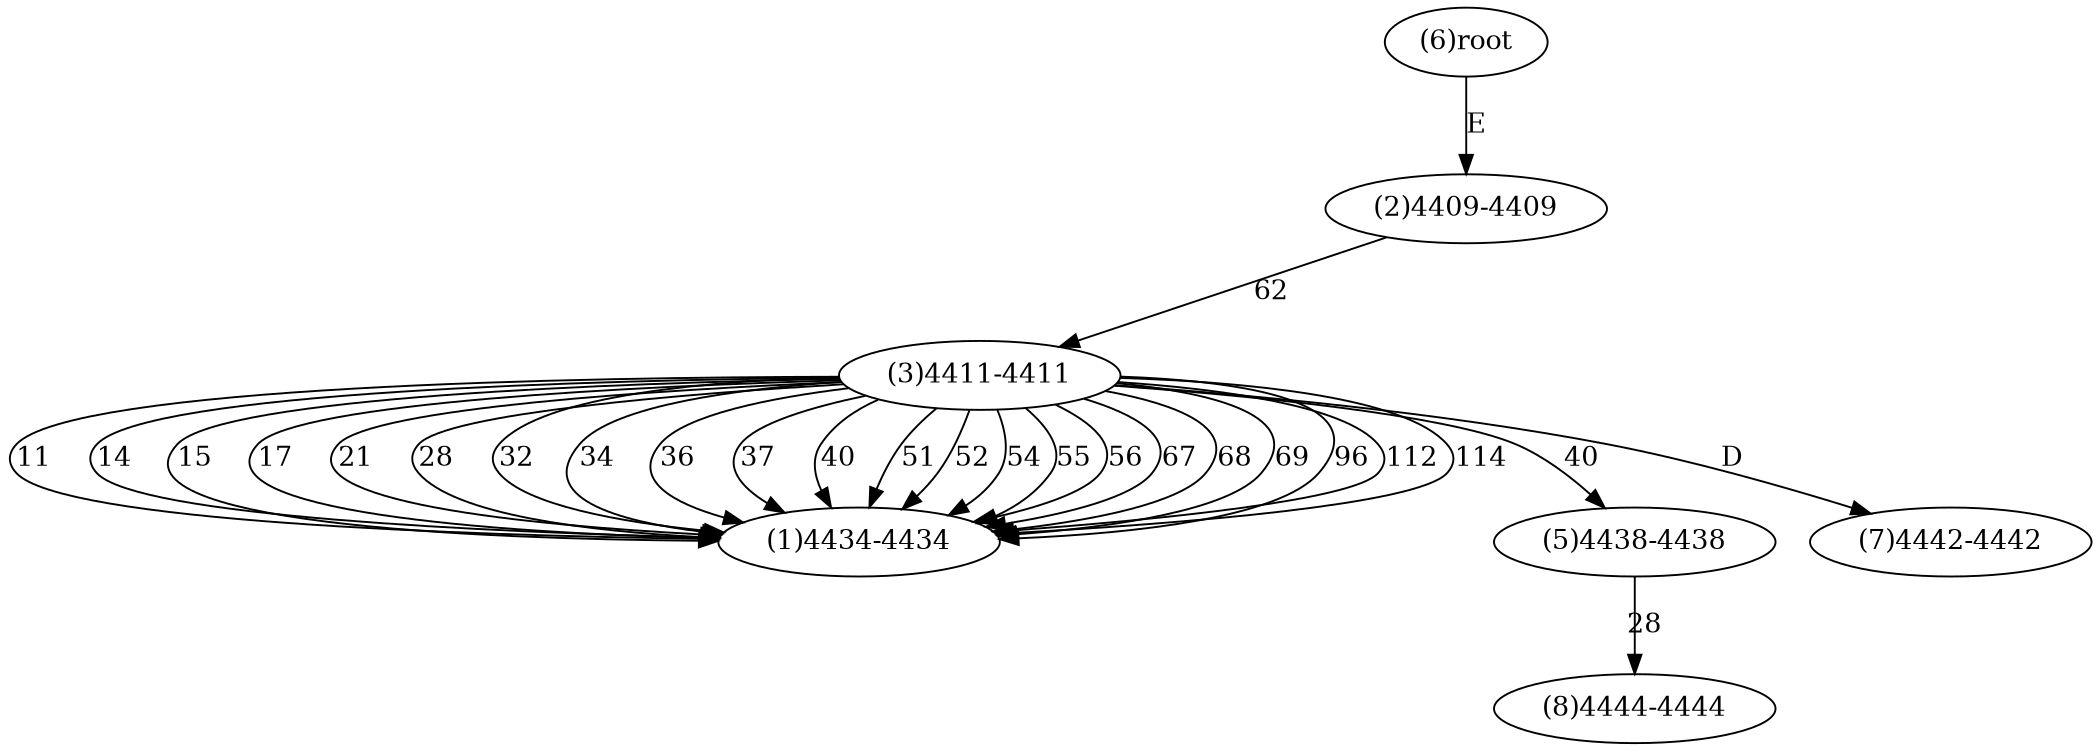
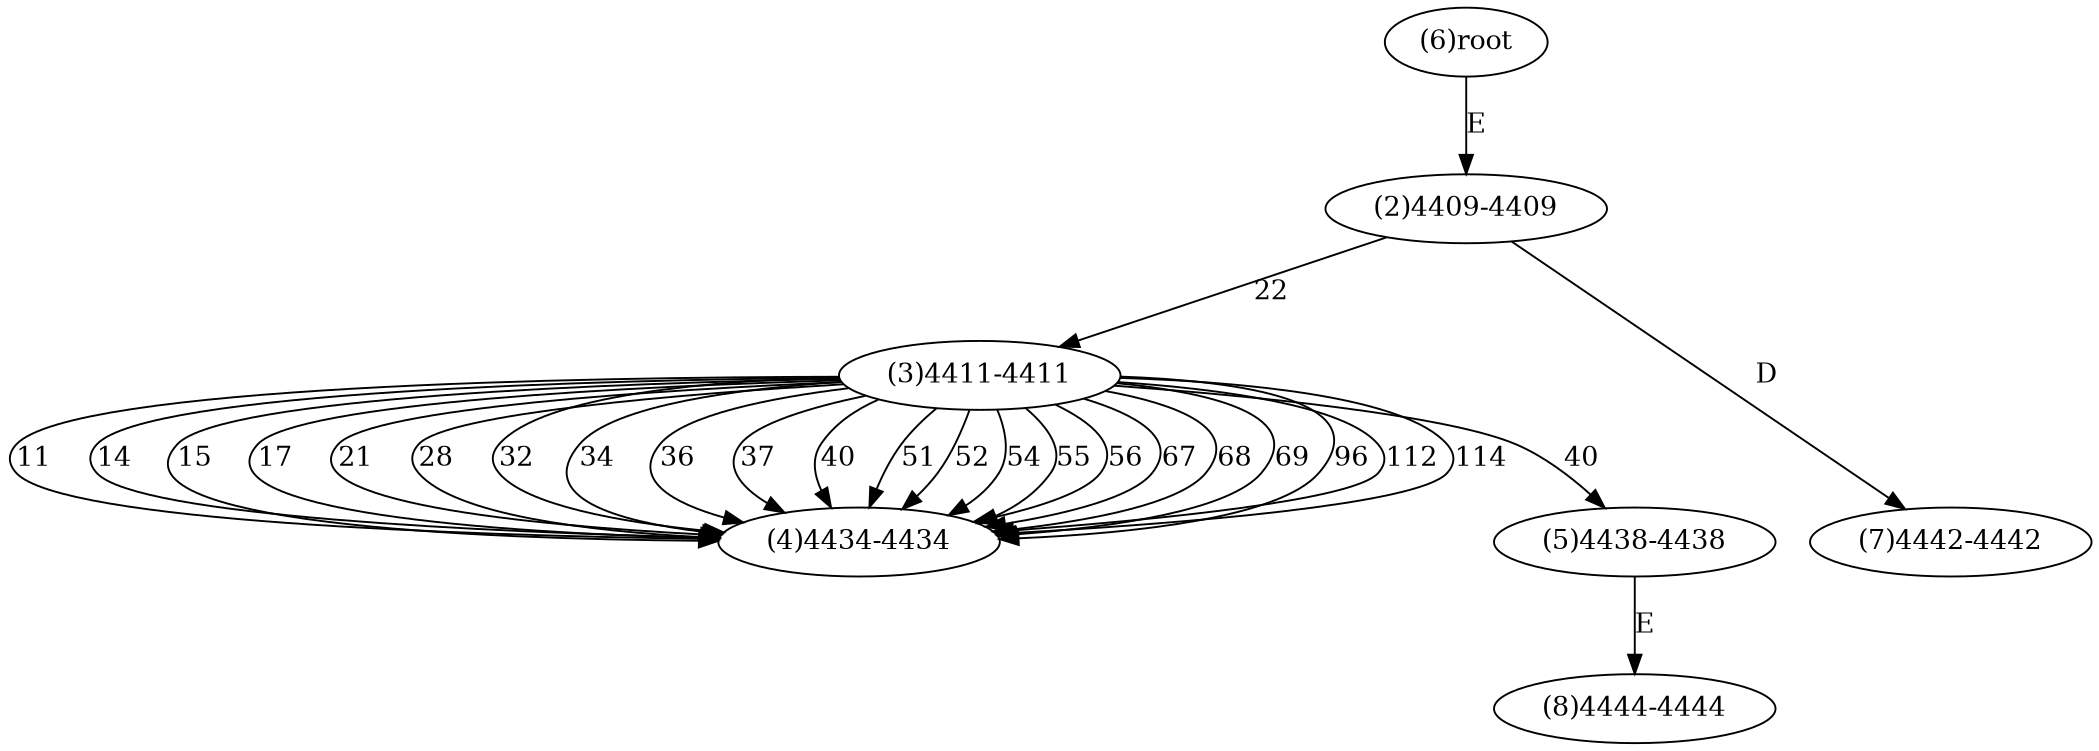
(1272, 292) -> (1272, 292)
(1506, 427) -> (1700, 370)
(859, 542) -> (859, 542)
(1645, 625) -> (1645, 625)
